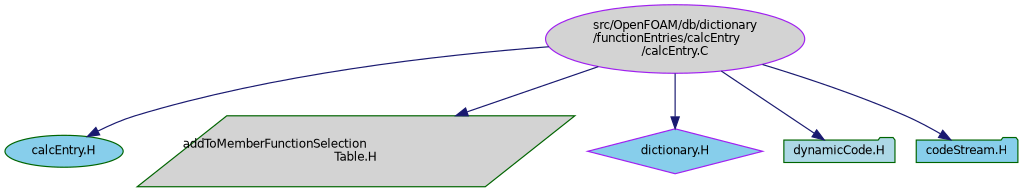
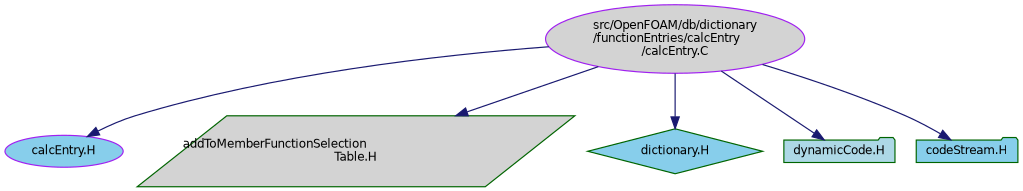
(64, 151) -> (64, 151)
(675, 151) -> (675, 151)
